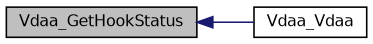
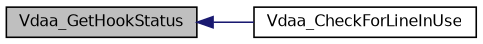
(310, 22) -> (365, 22)
